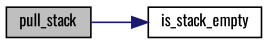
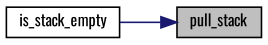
(111, 22) -> (140, 22)
